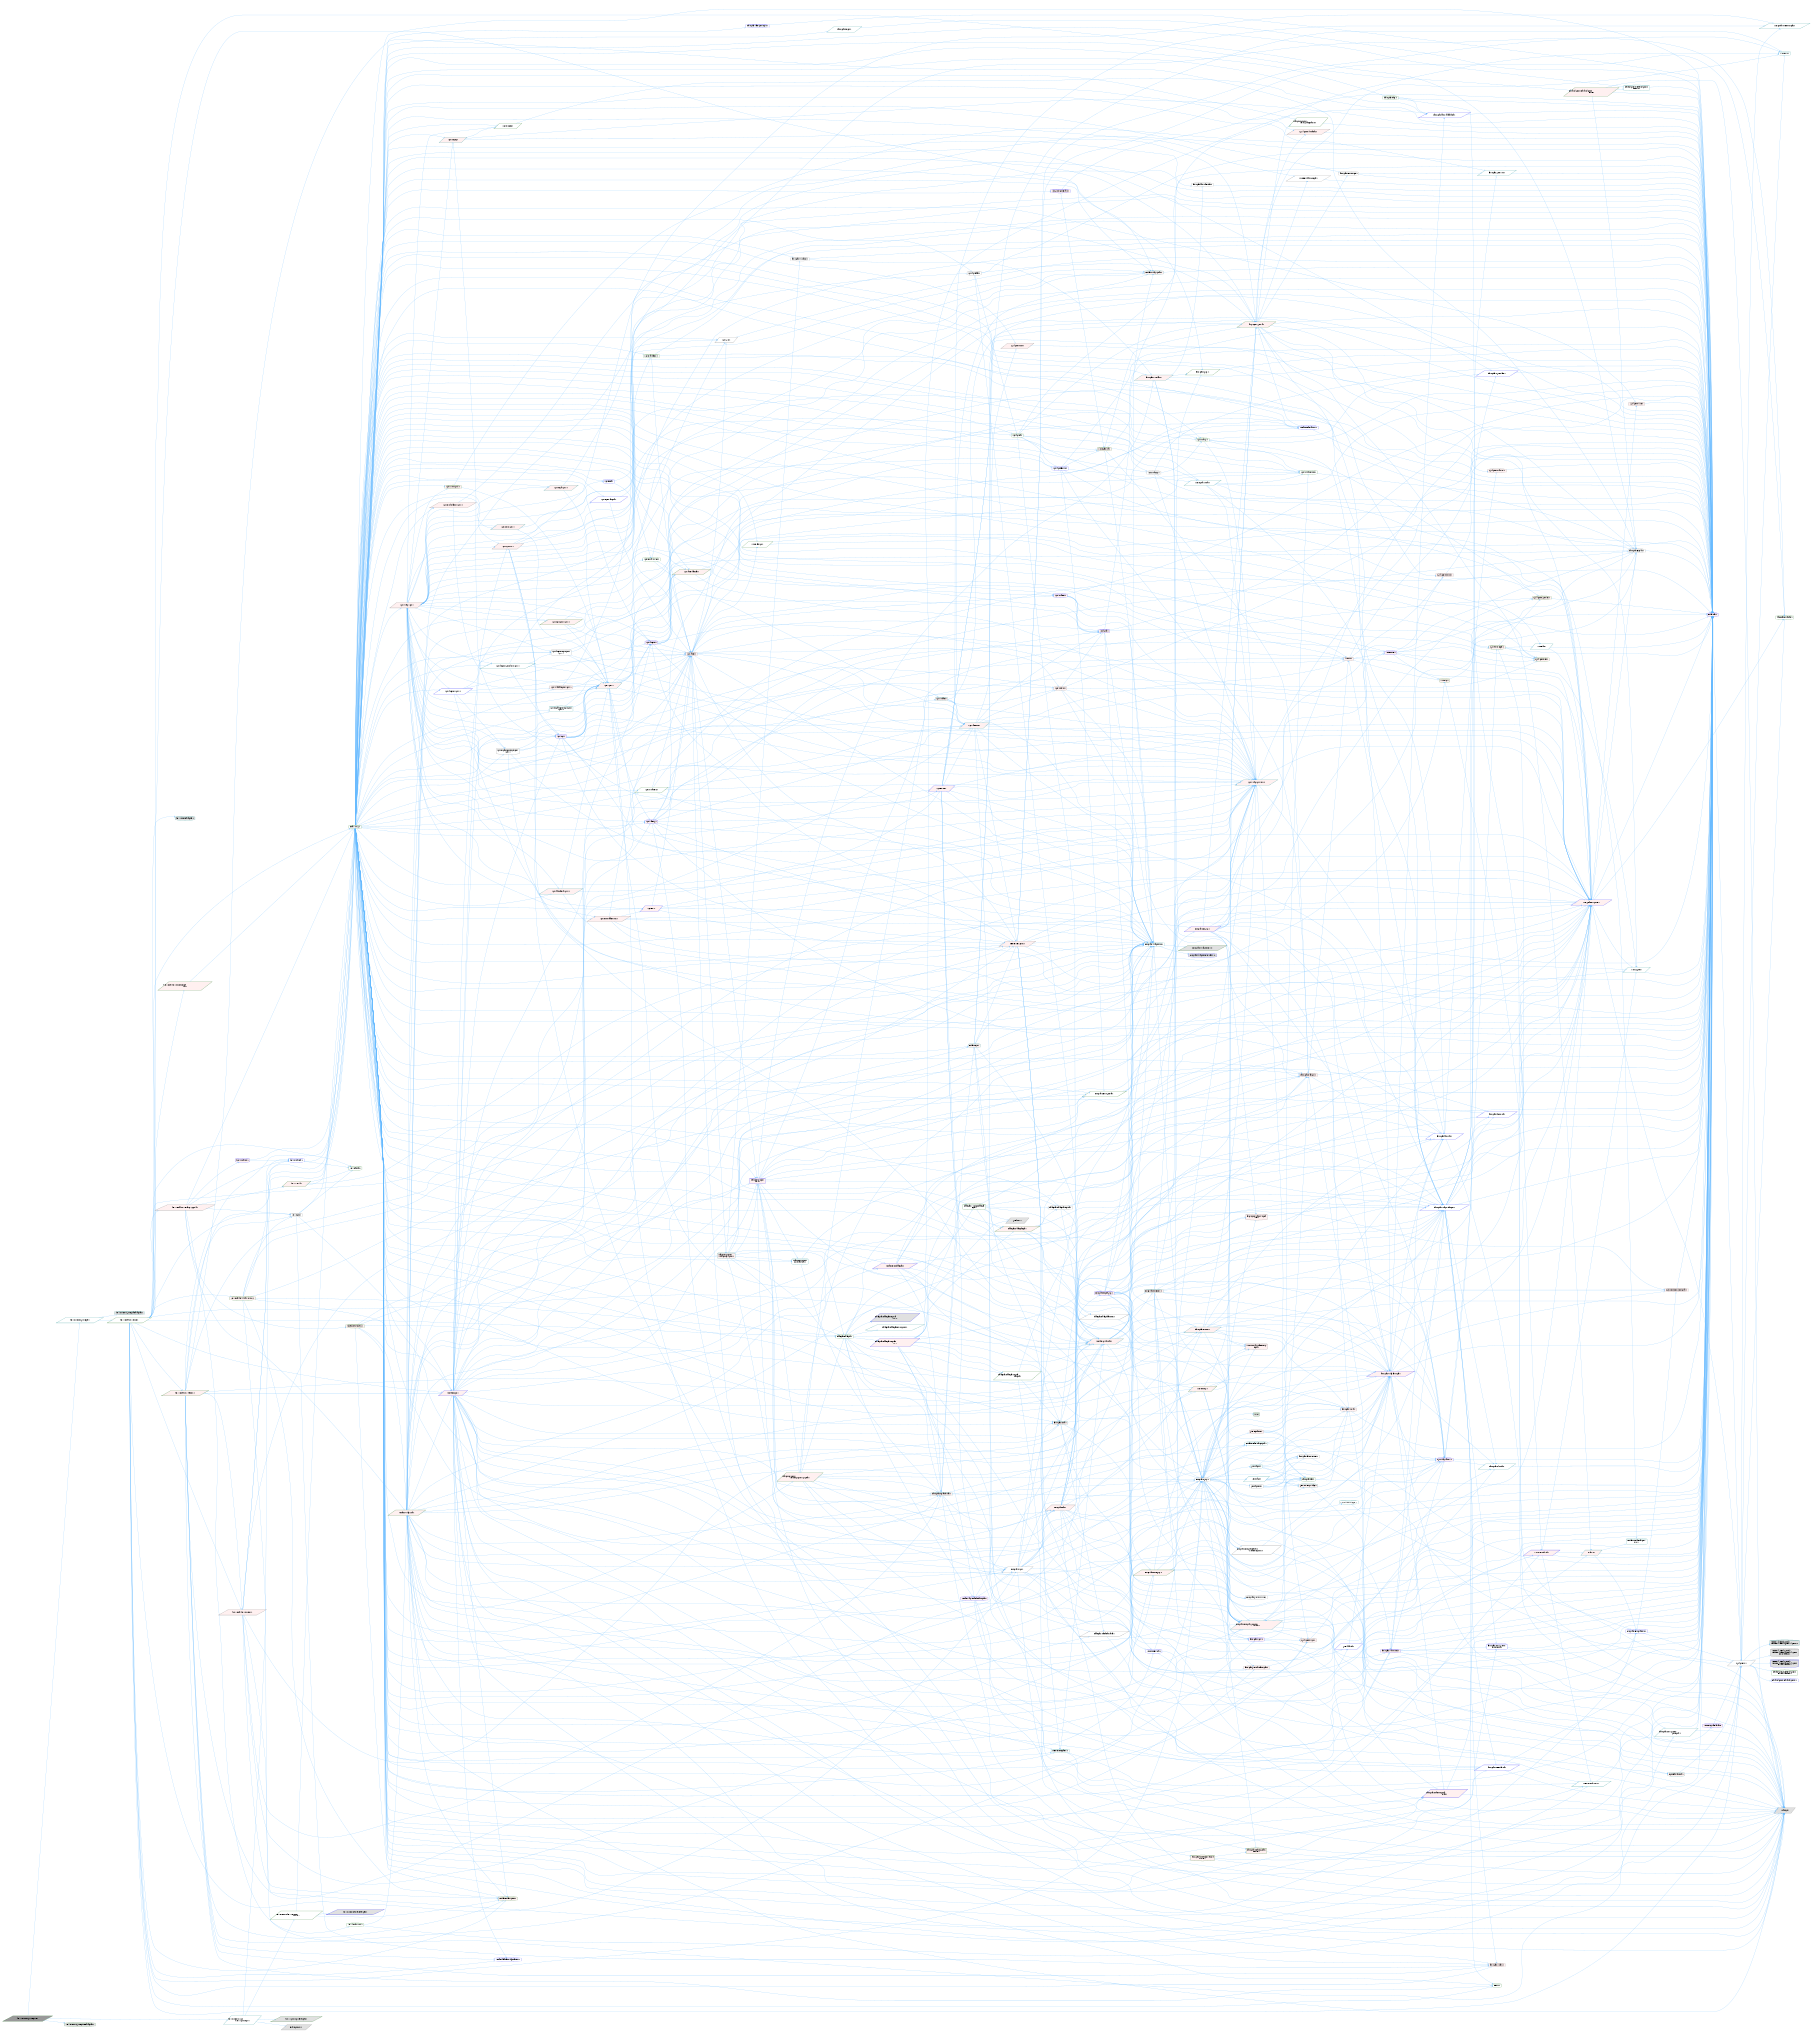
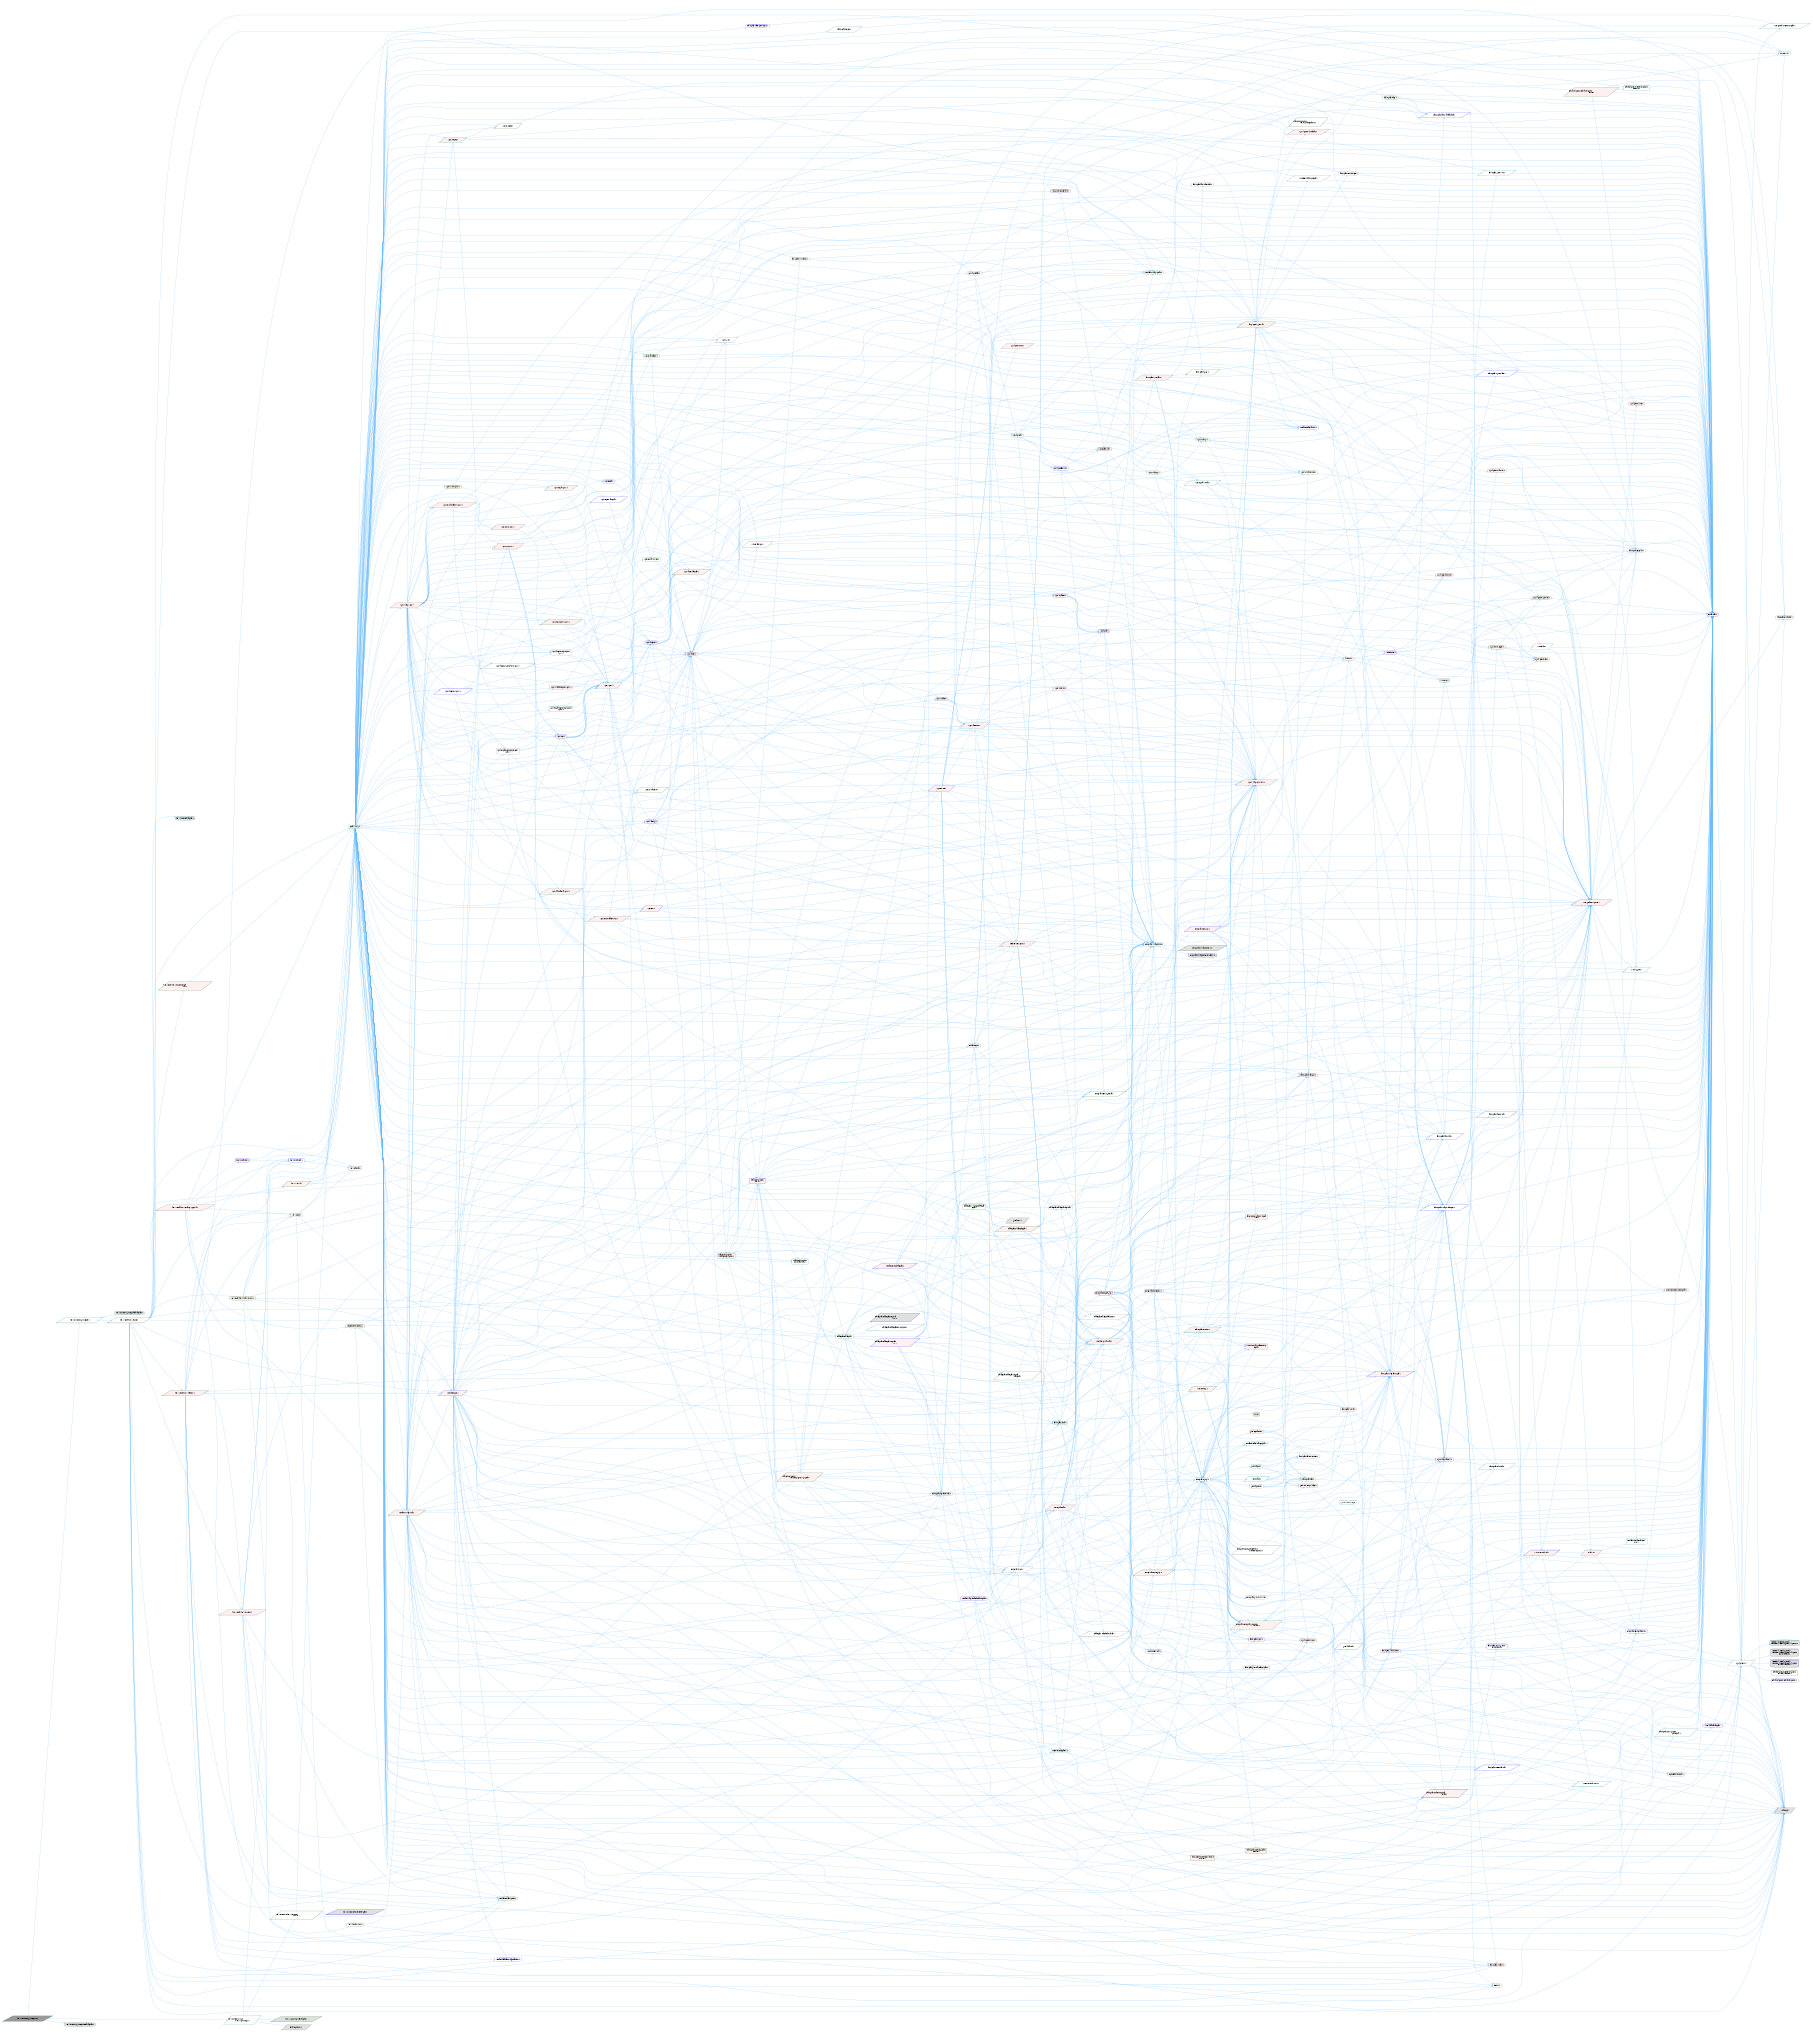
(1785, 53) -> (1785, 53)
(1713, 1726) -> (1713, 1726)
